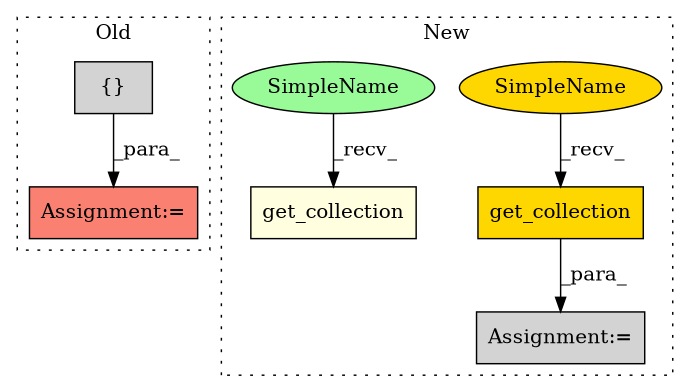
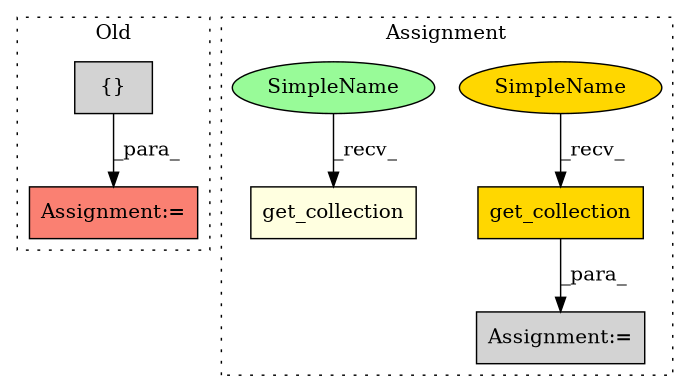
(447, 34) -> (447, 34)
